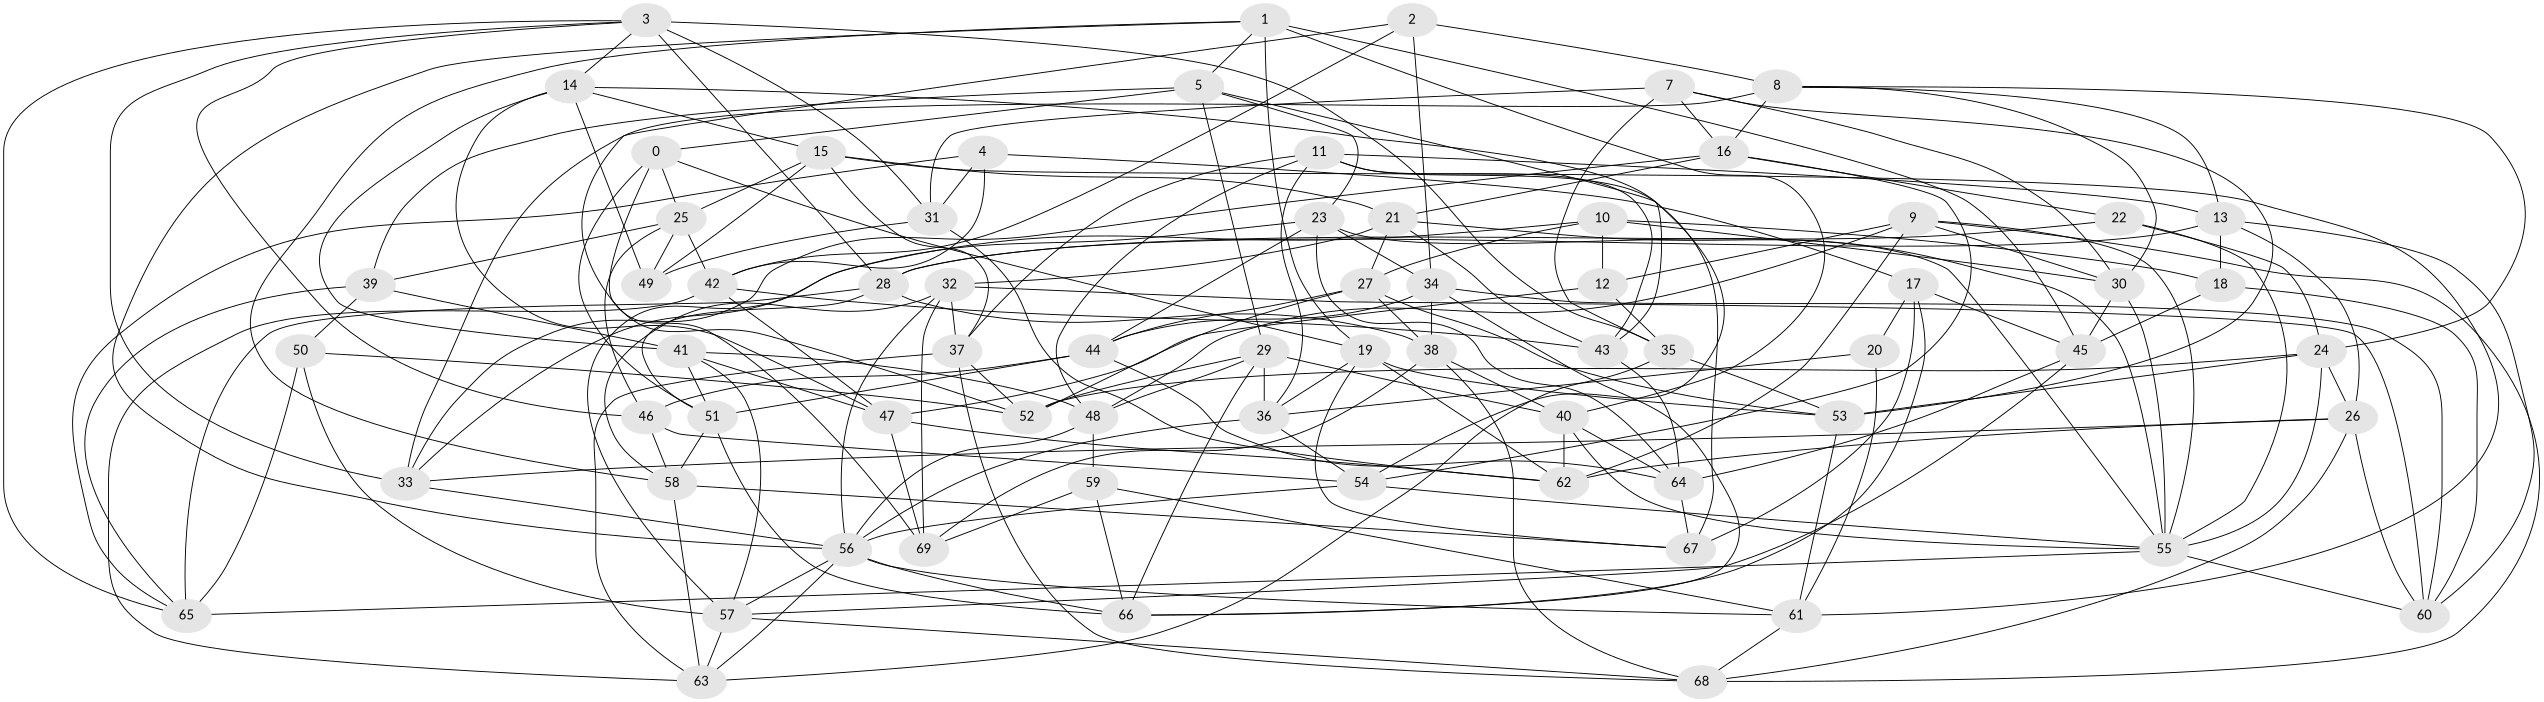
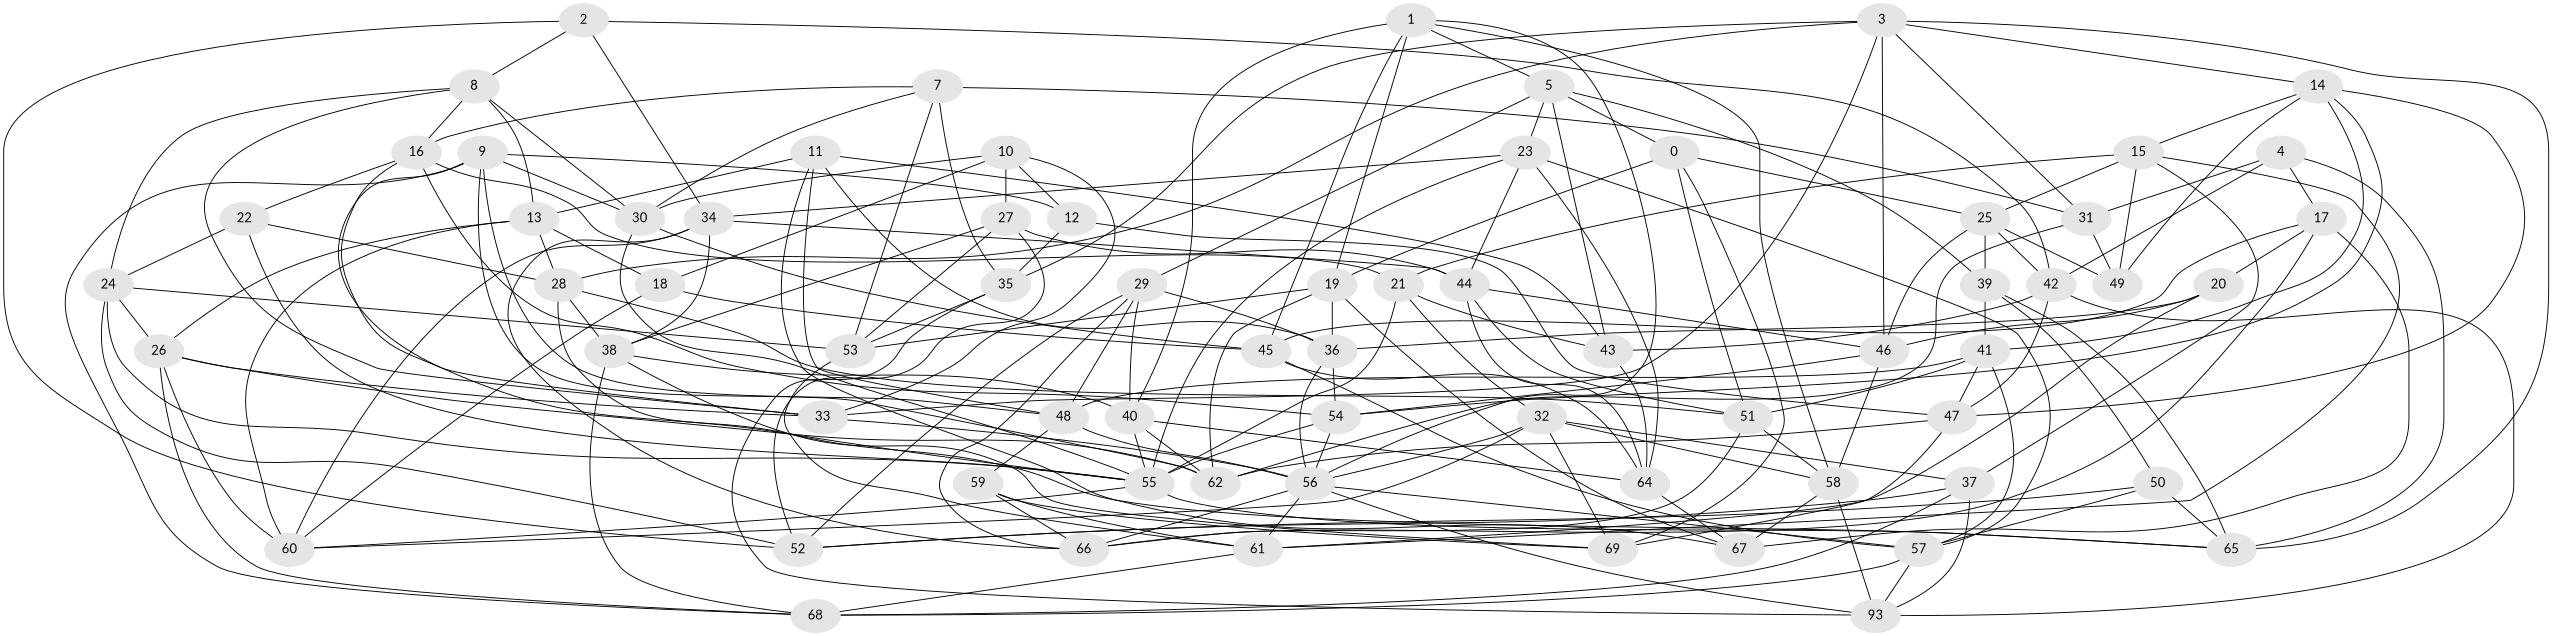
(1113, 211) -> none
(1381, 248) -> none
none -> (2054, 322)
(702, 682) -> (1876, 616)
